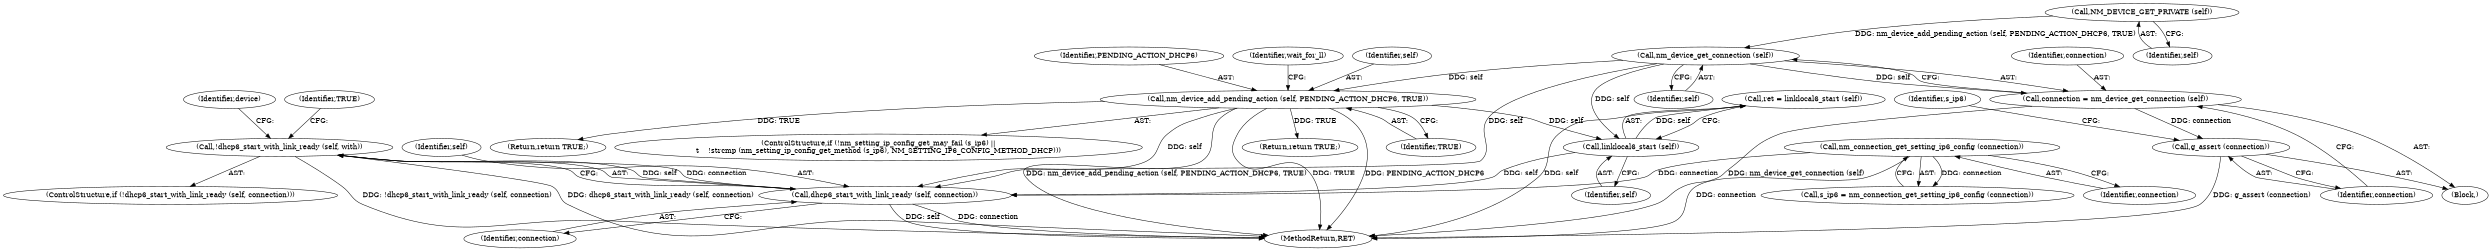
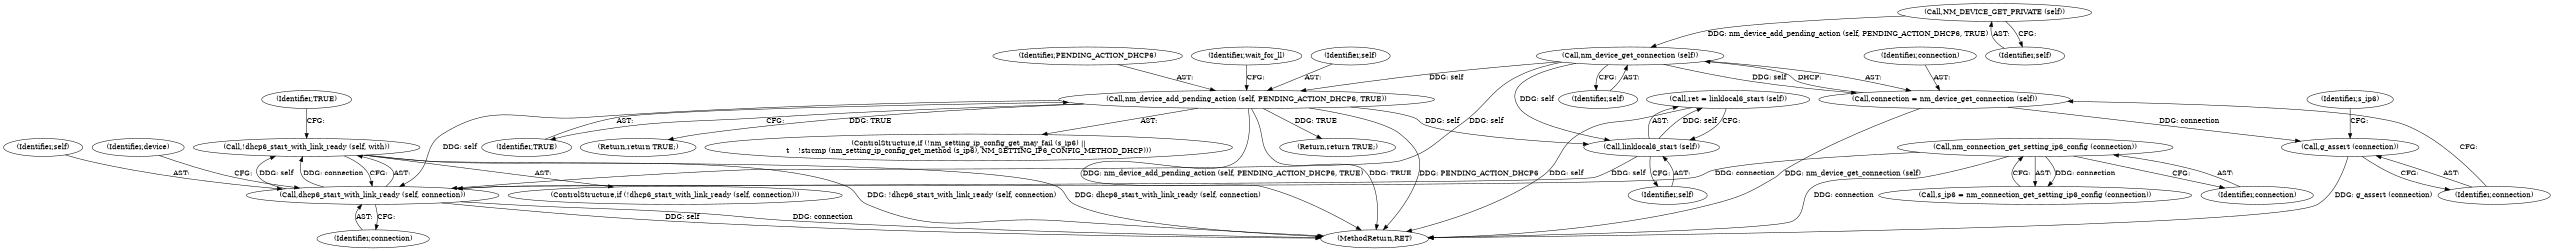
(1932, 78) -> (1811, 78)
(253, 122) -> (226, 175)
(2465, 195) -> none
